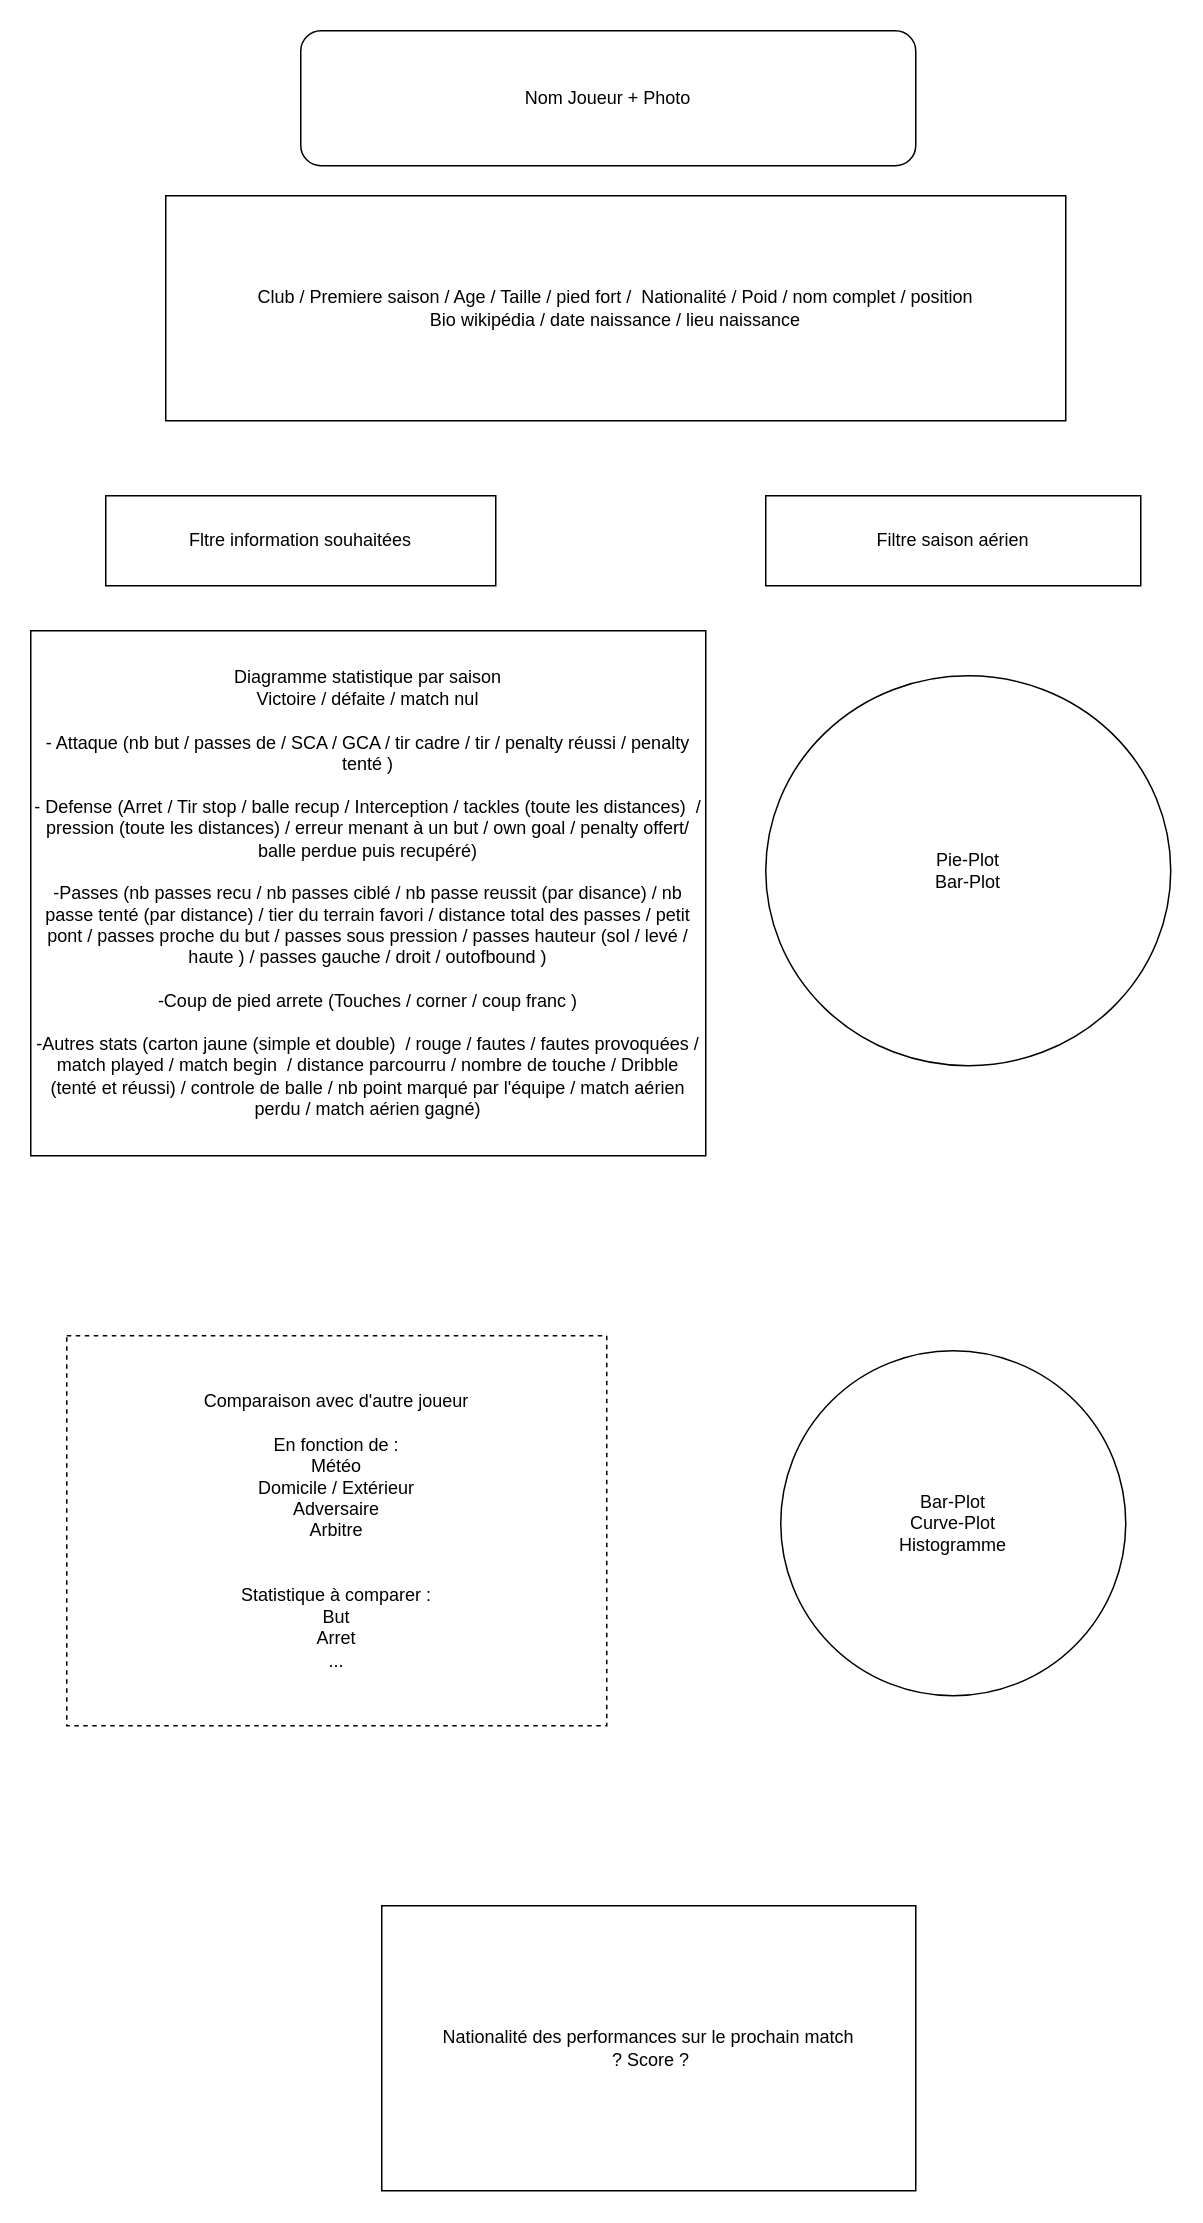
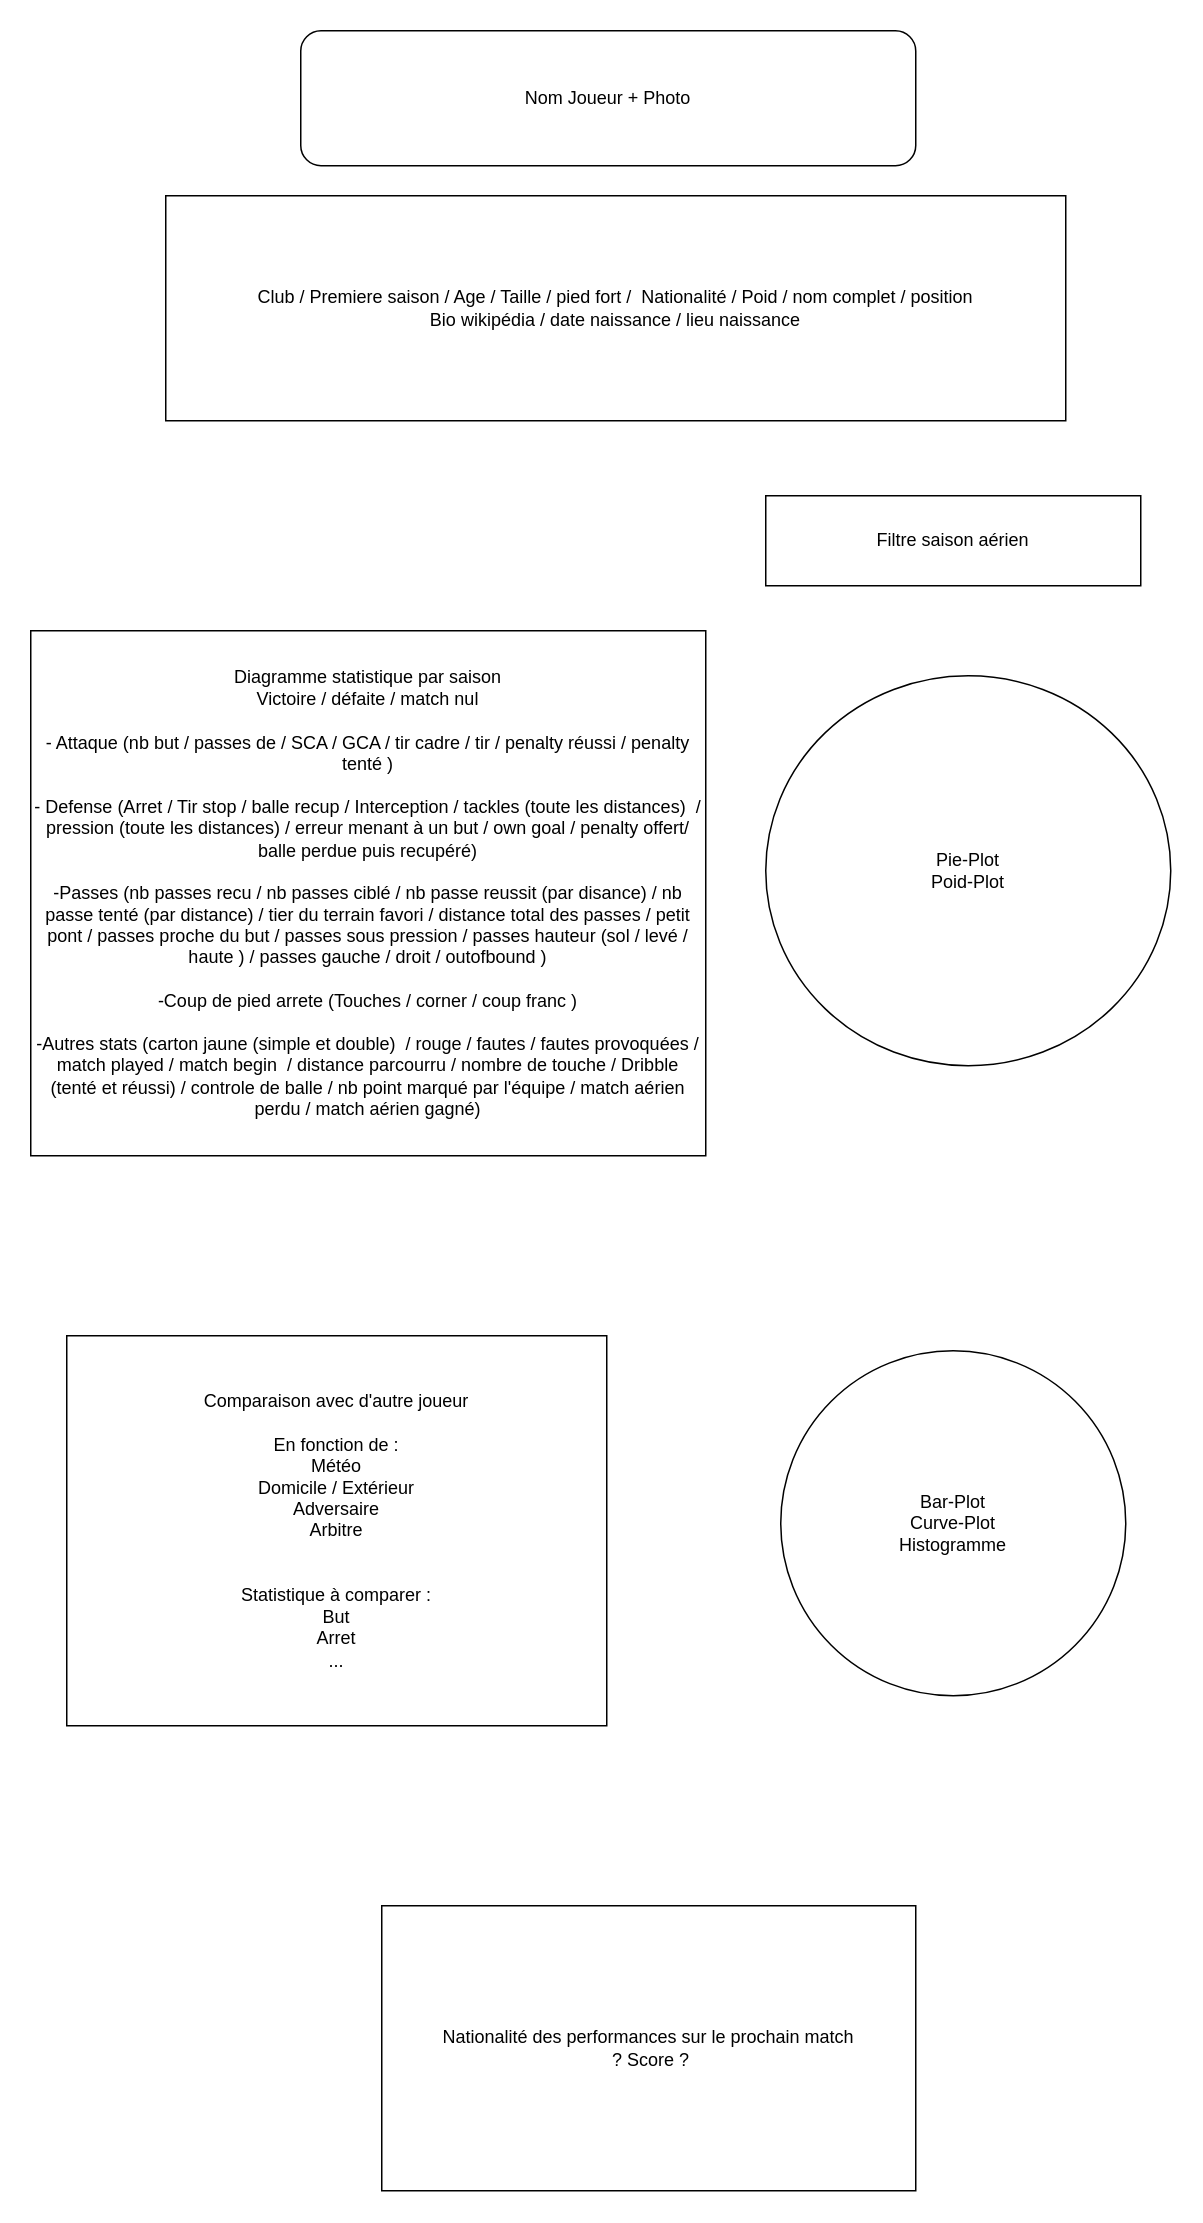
(301, 541) -> none
(968, 871) -> (968, 871)
(337, 1531) -> (337, 1531)
